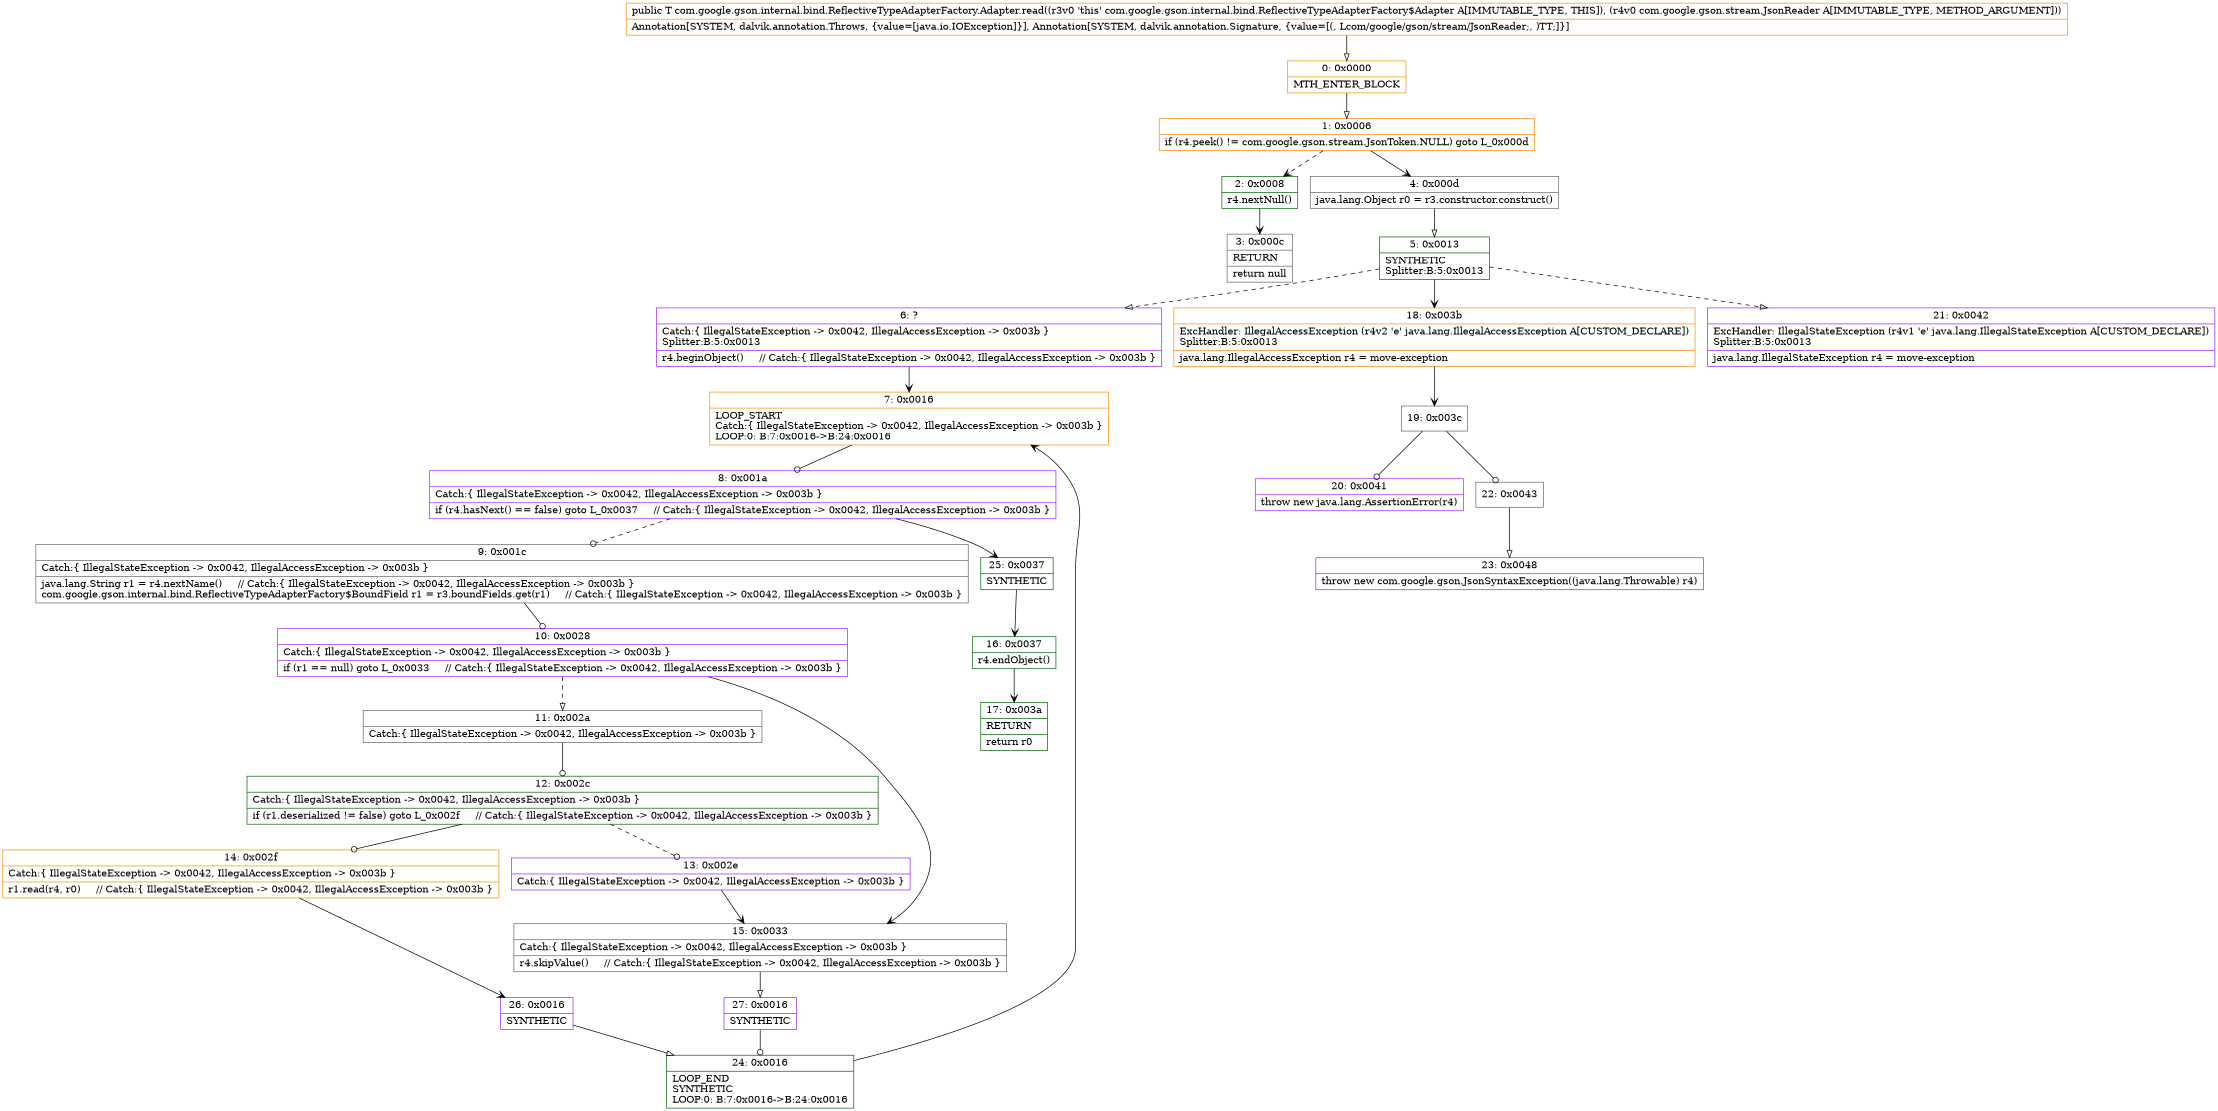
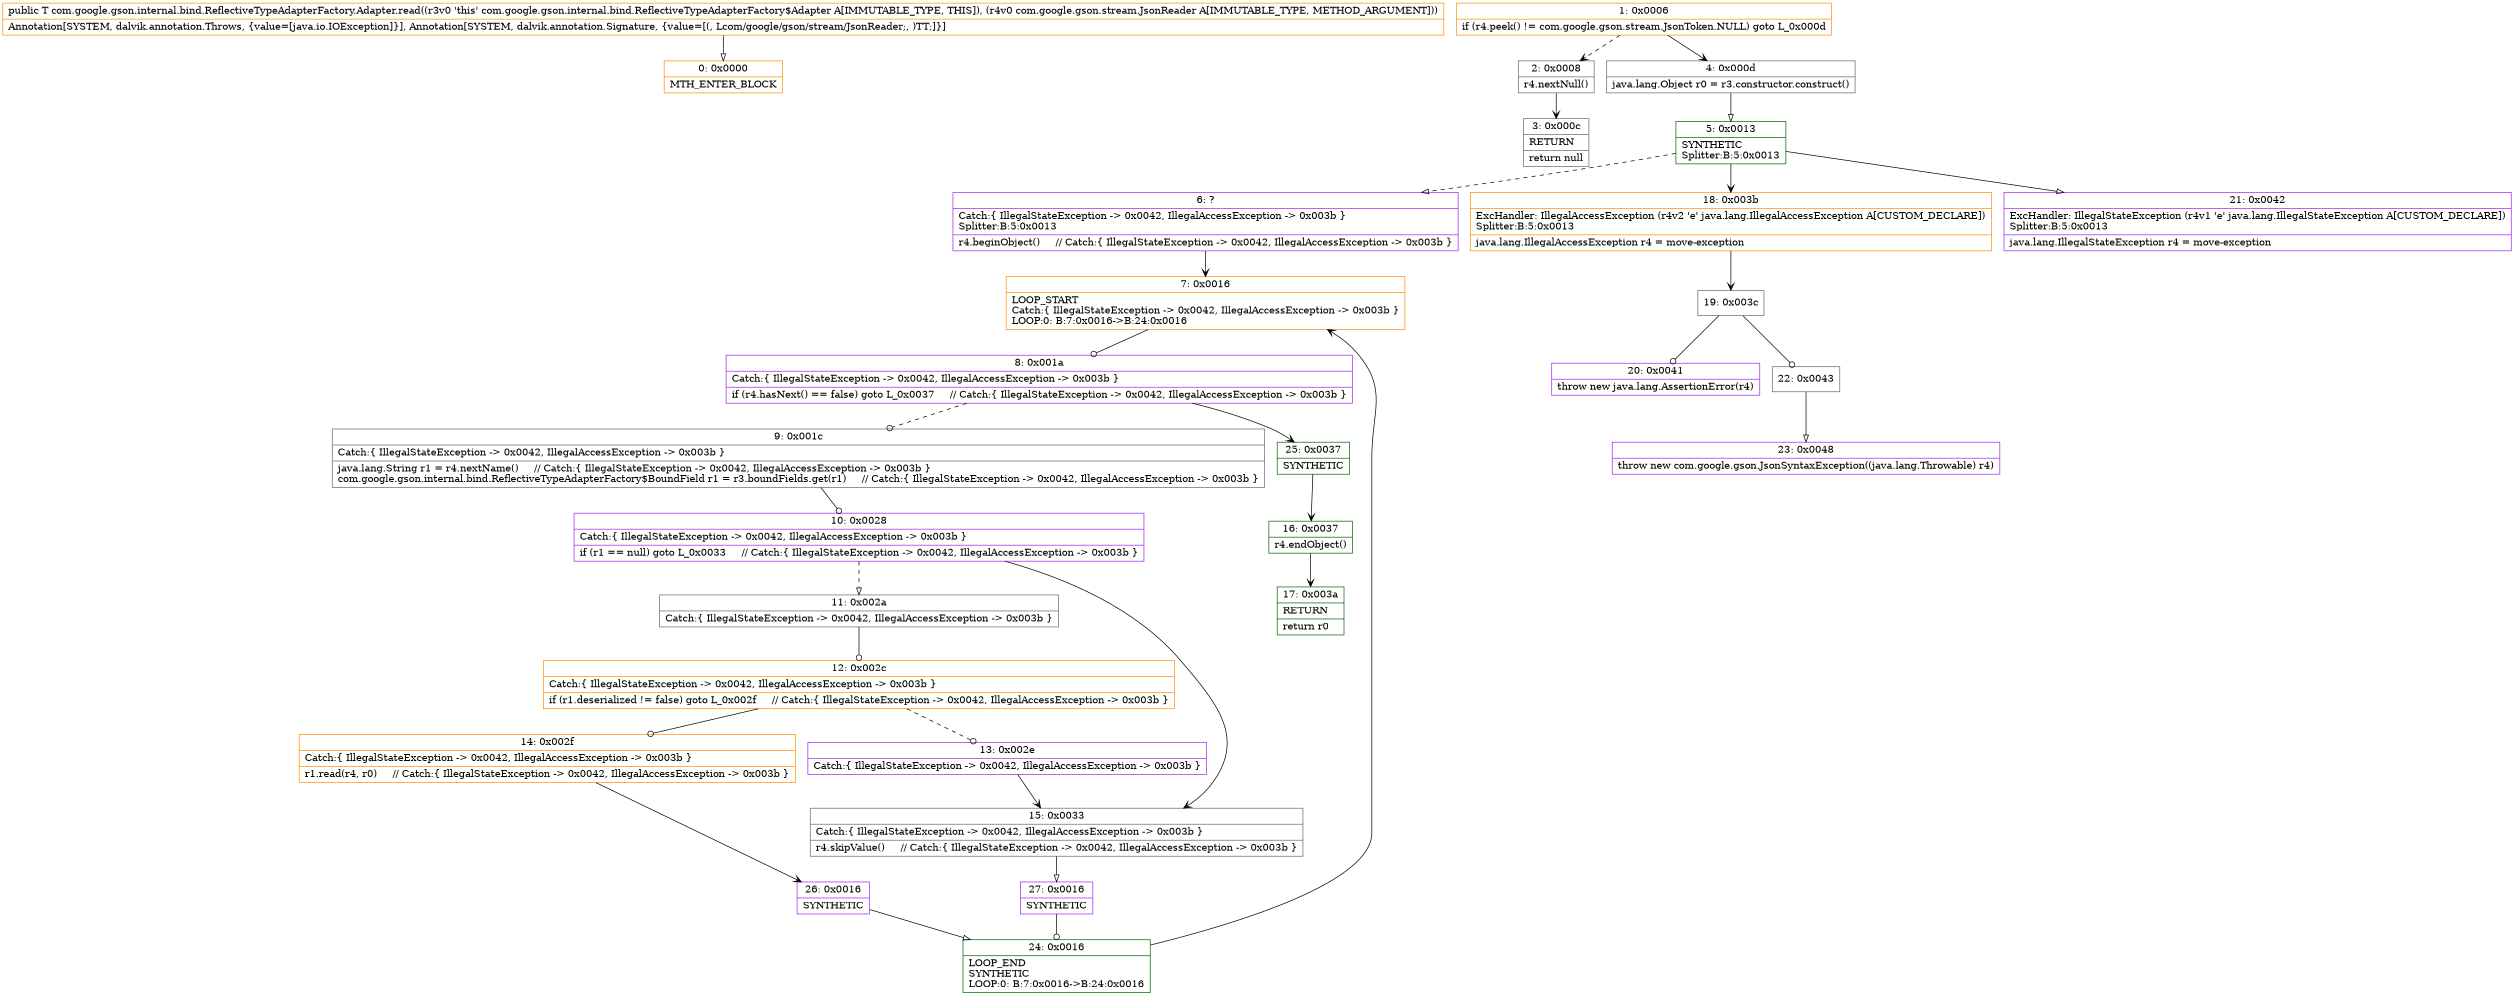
(1347, 102) -> none
(1260, 192) -> (1556, 77)
(1625, 287) -> (1921, 171)
(563, 800) -> (859, 685)
